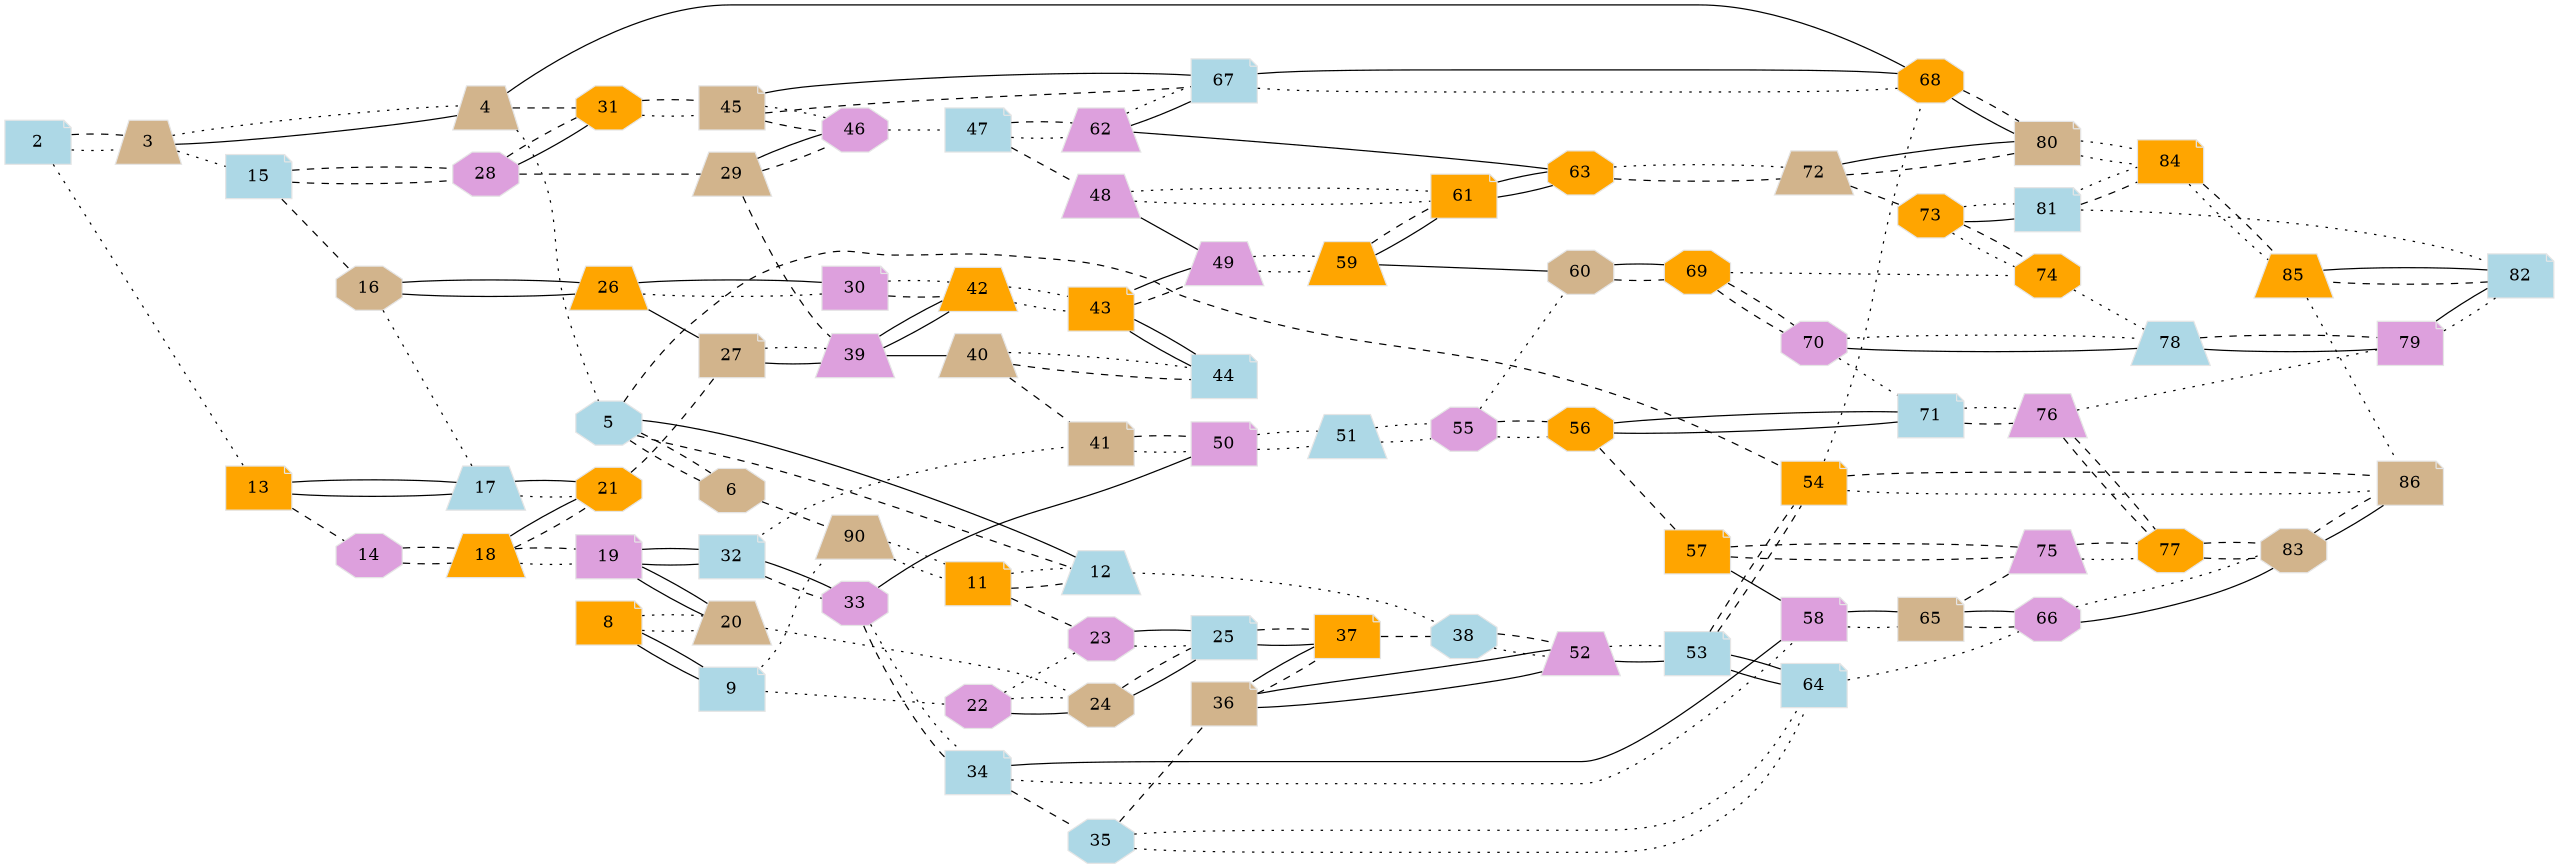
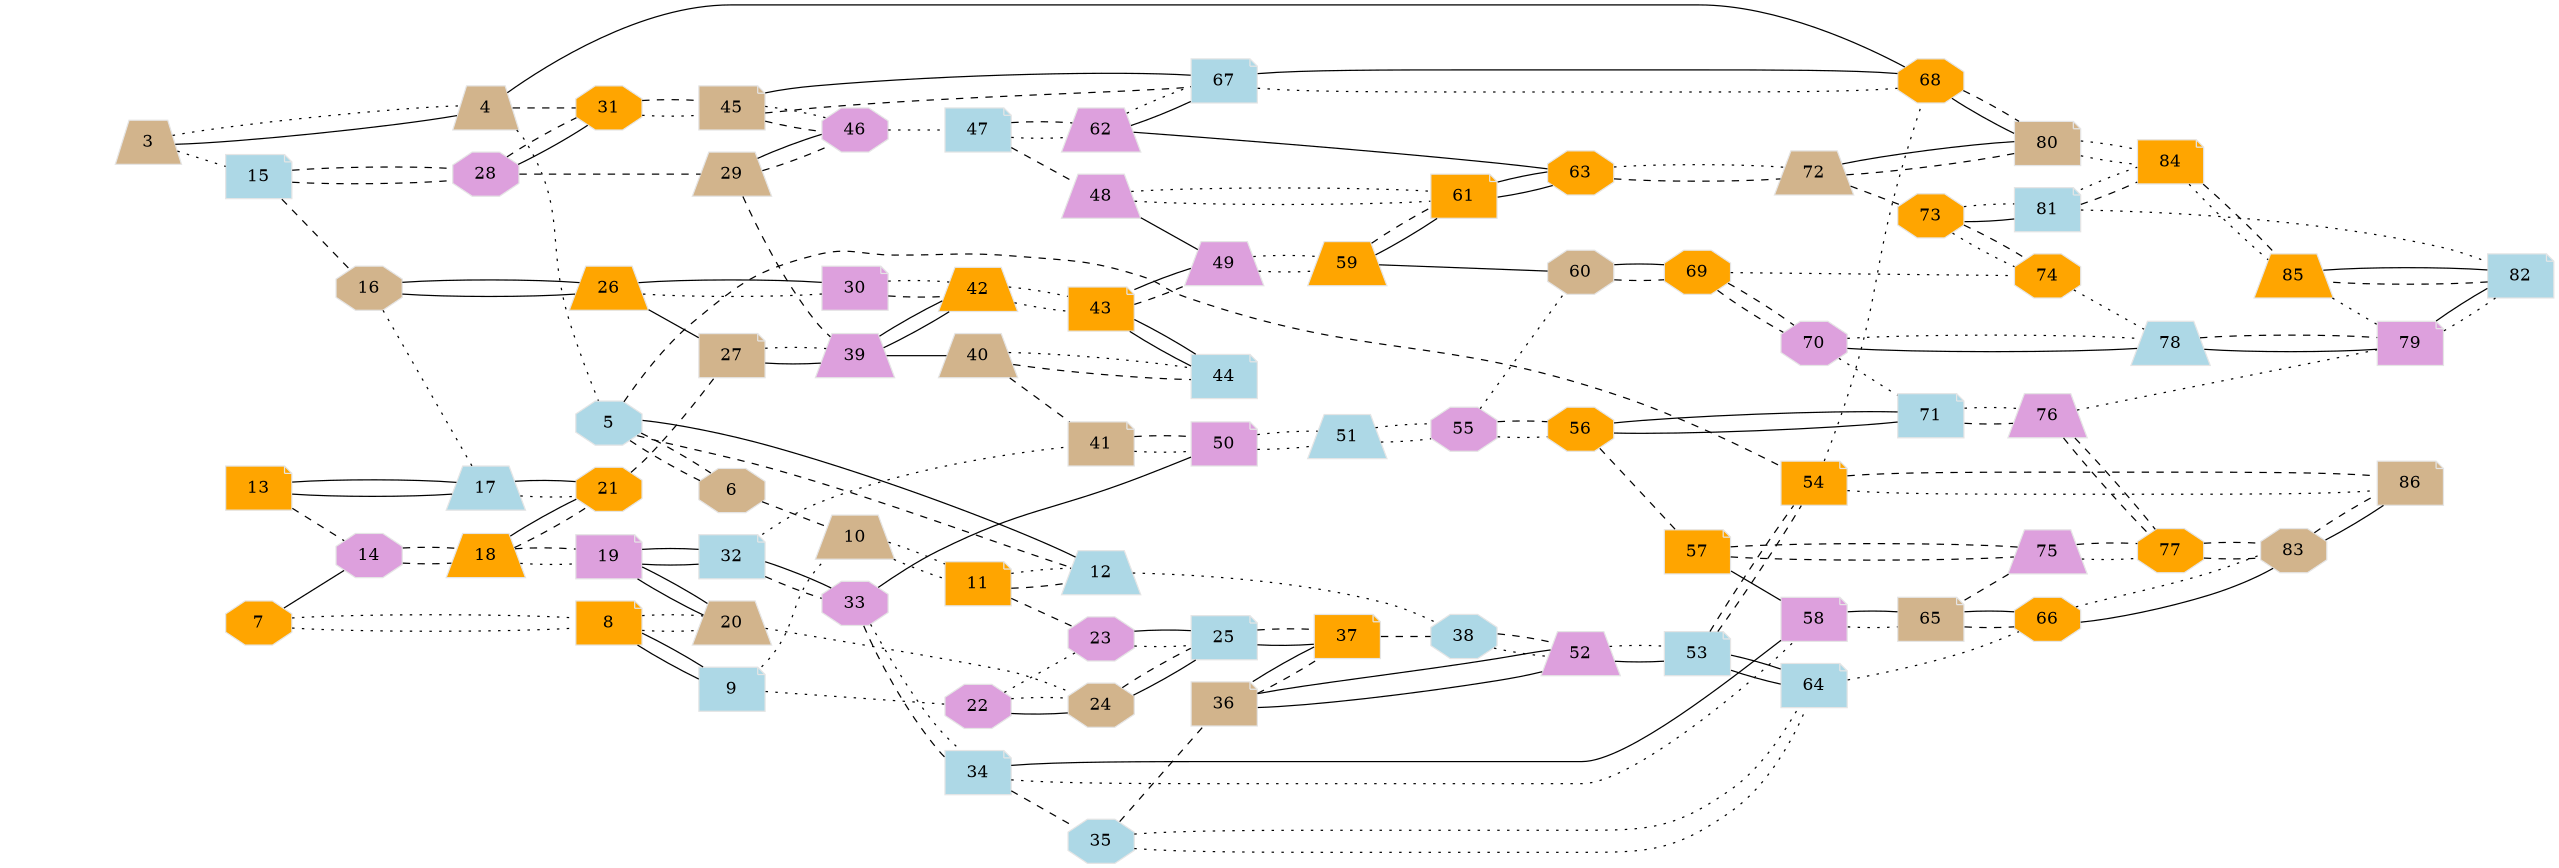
(38, 142) -> none
(2352, 379) -> (2355, 311)
(855, 537) -> (855, 537)
(2048, 619) -> (2048, 619)
none -> (259, 623)
